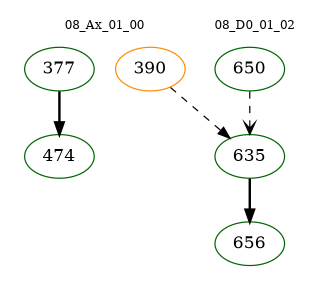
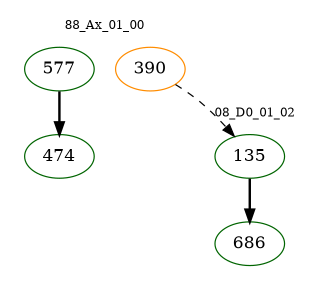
(105, 26) -> (105, 26)
(59, 69) -> (59, 69)
(250, 69) -> none
(250, 156) -> (250, 156)
(250, 244) -> (250, 244)
